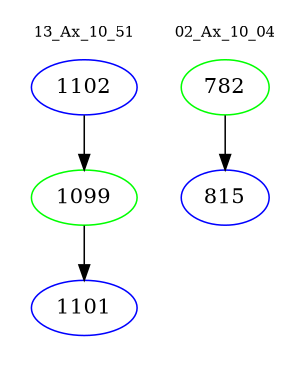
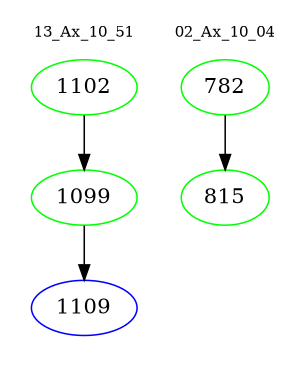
(84, 87) -> (84, 87)
(225, 198) -> (225, 198)
(84, 308) -> (84, 308)
